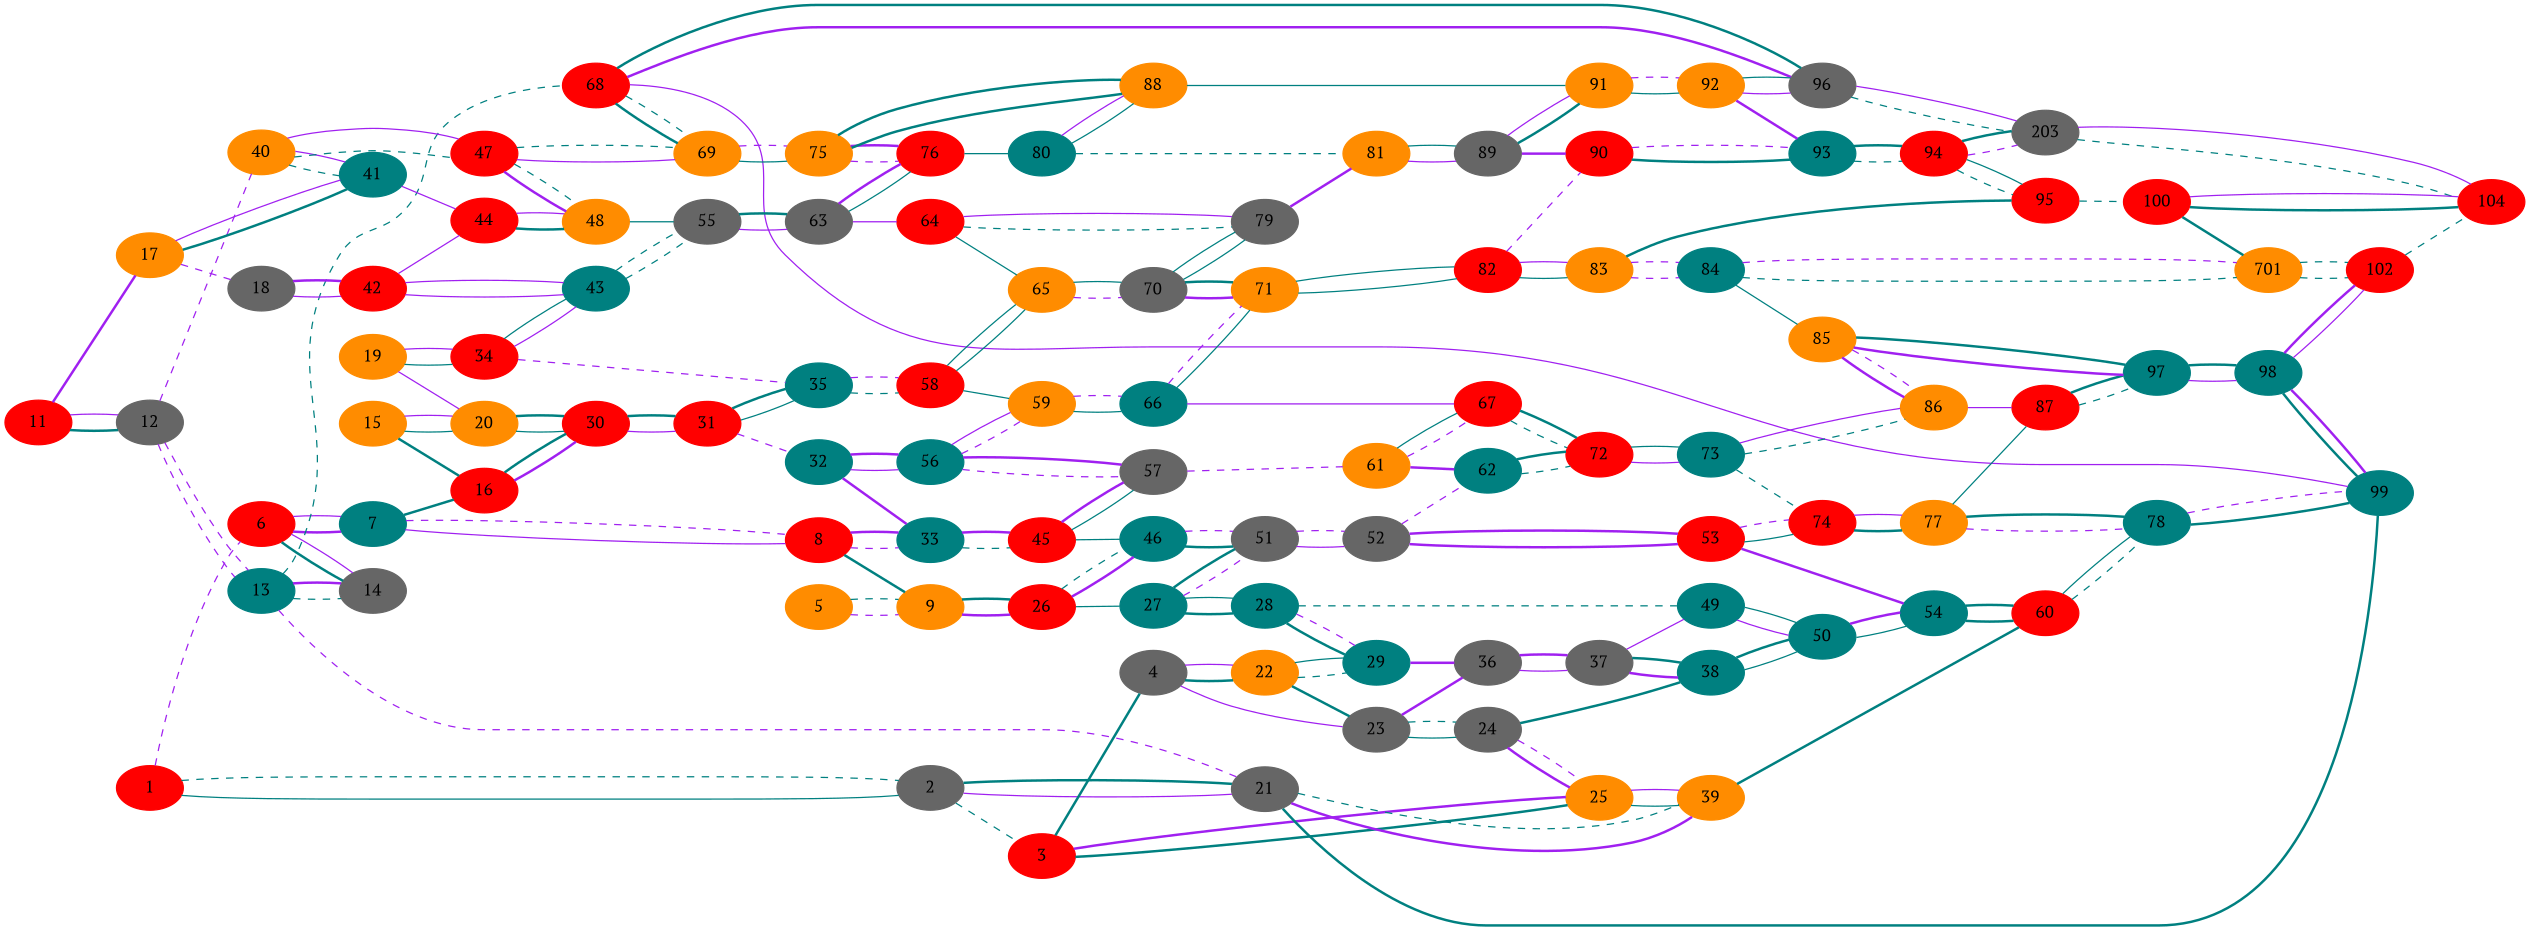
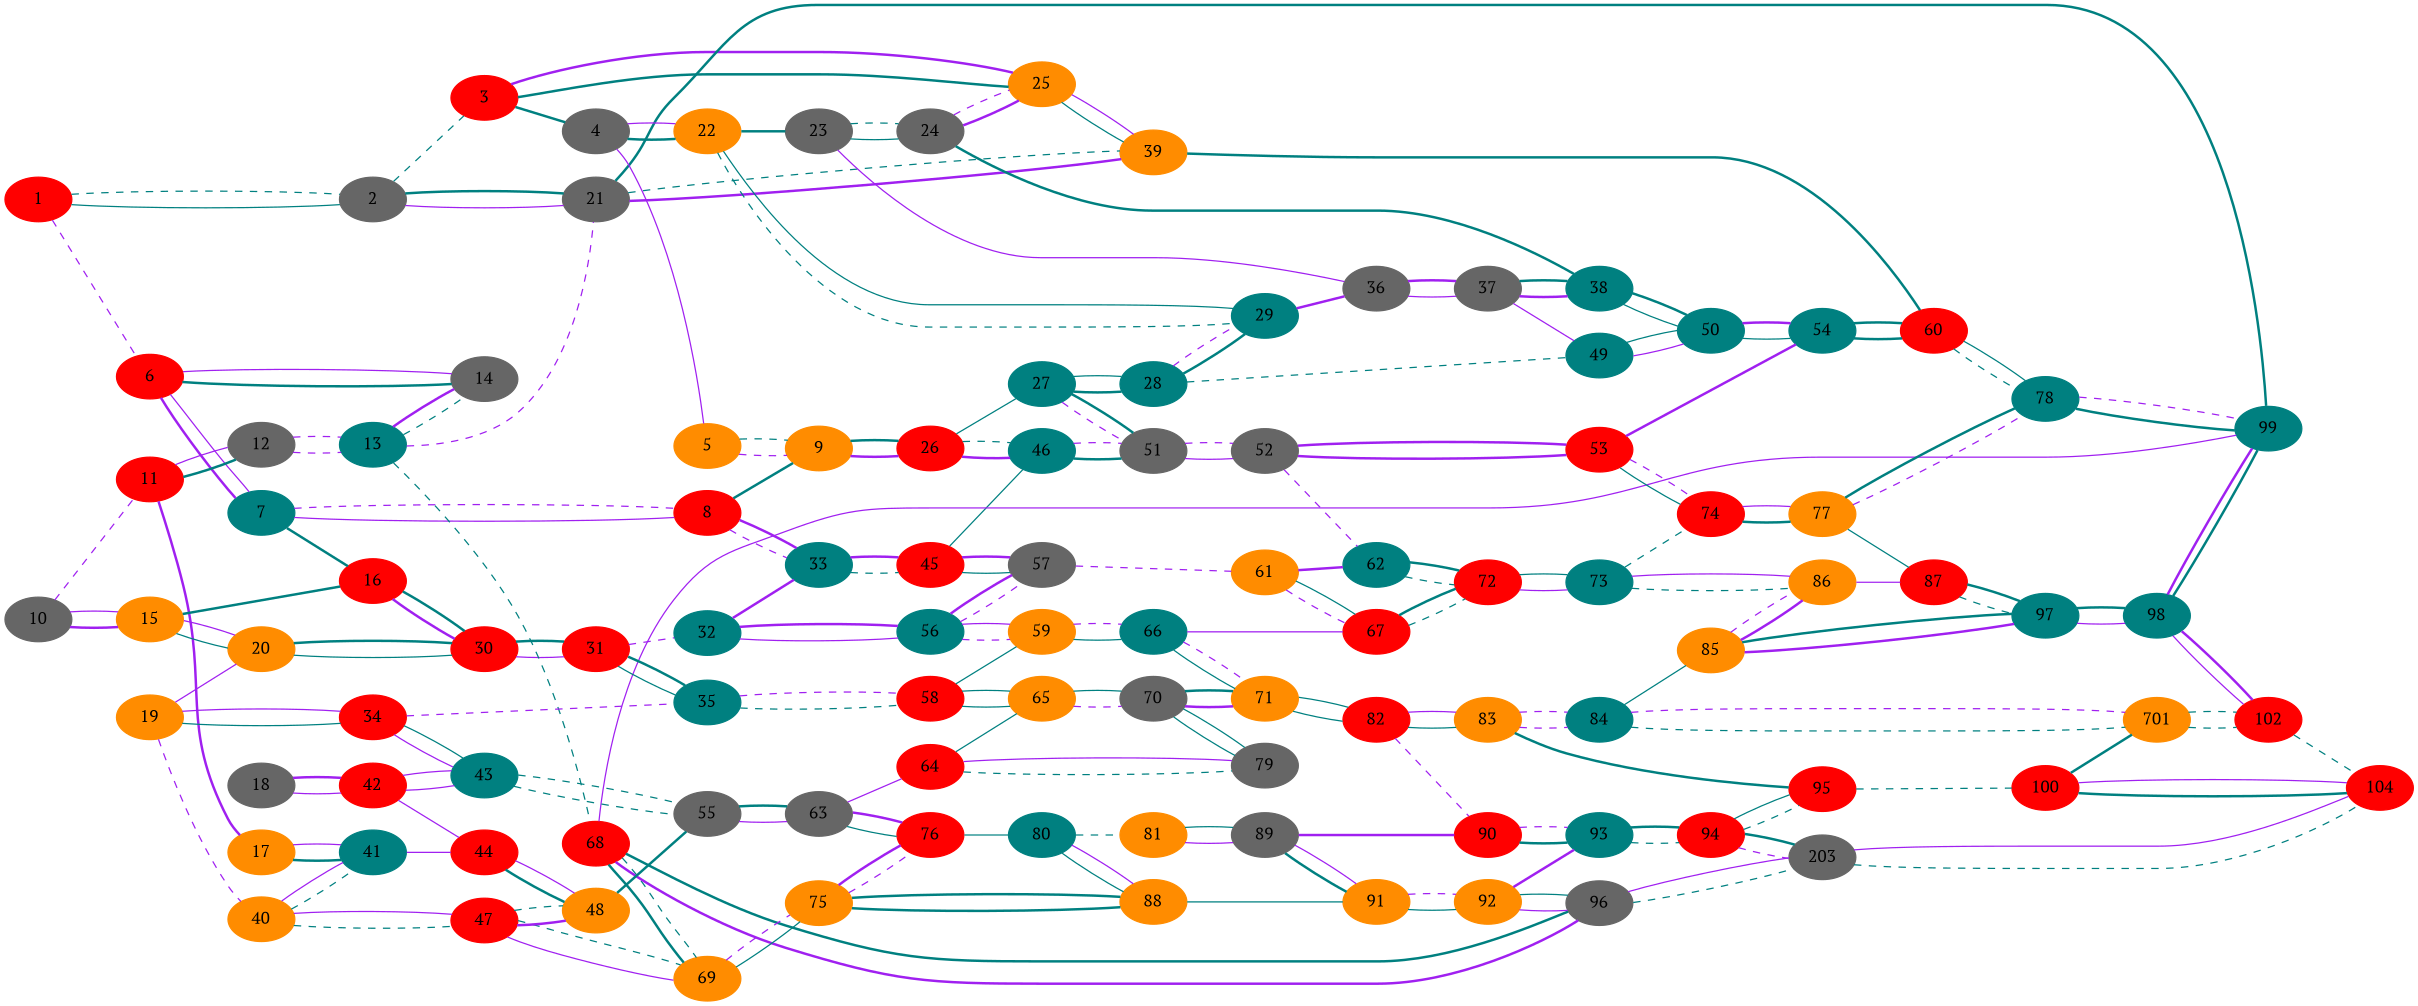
(1321, 188) -> none
(652, 222) -> (655, 859)
(203, 271) -> none
(206, 287) -> (193, 824)
none -> (38, 619)
(1432, 696) -> (1076, 258)
(1260, 713) -> (675, 281)
